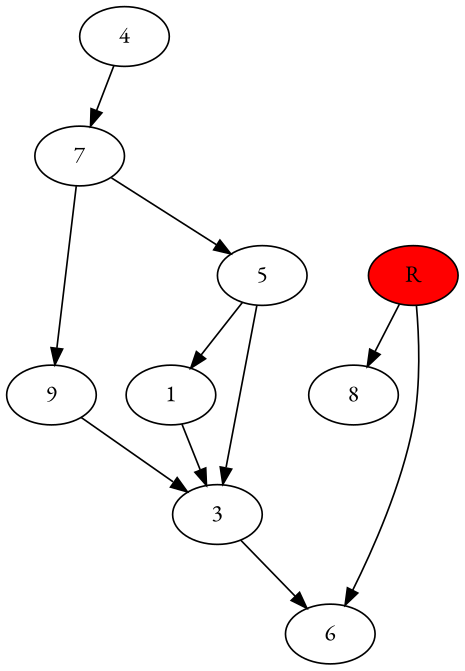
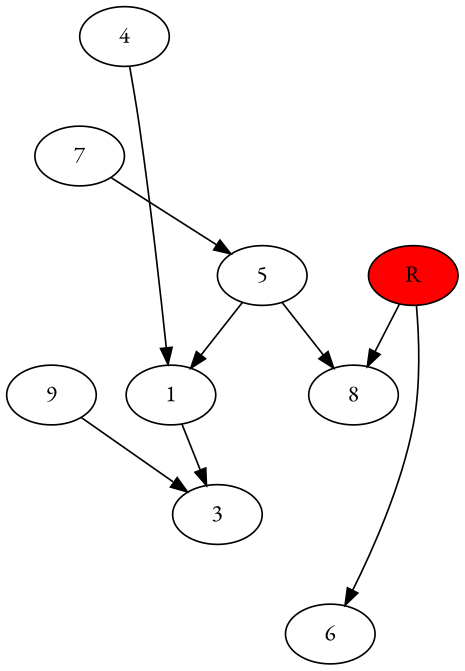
(105, 88) -> (152, 221)
(67, 267) -> none
(241, 386) -> (303, 329)
(268, 568) -> none
